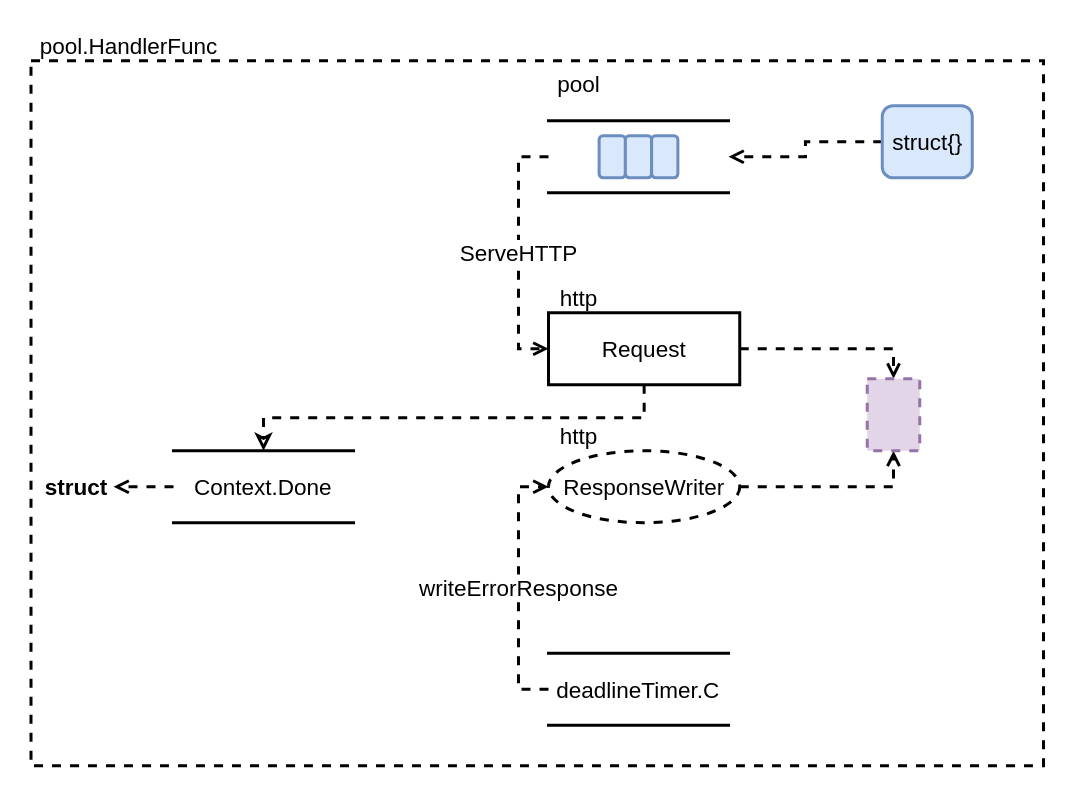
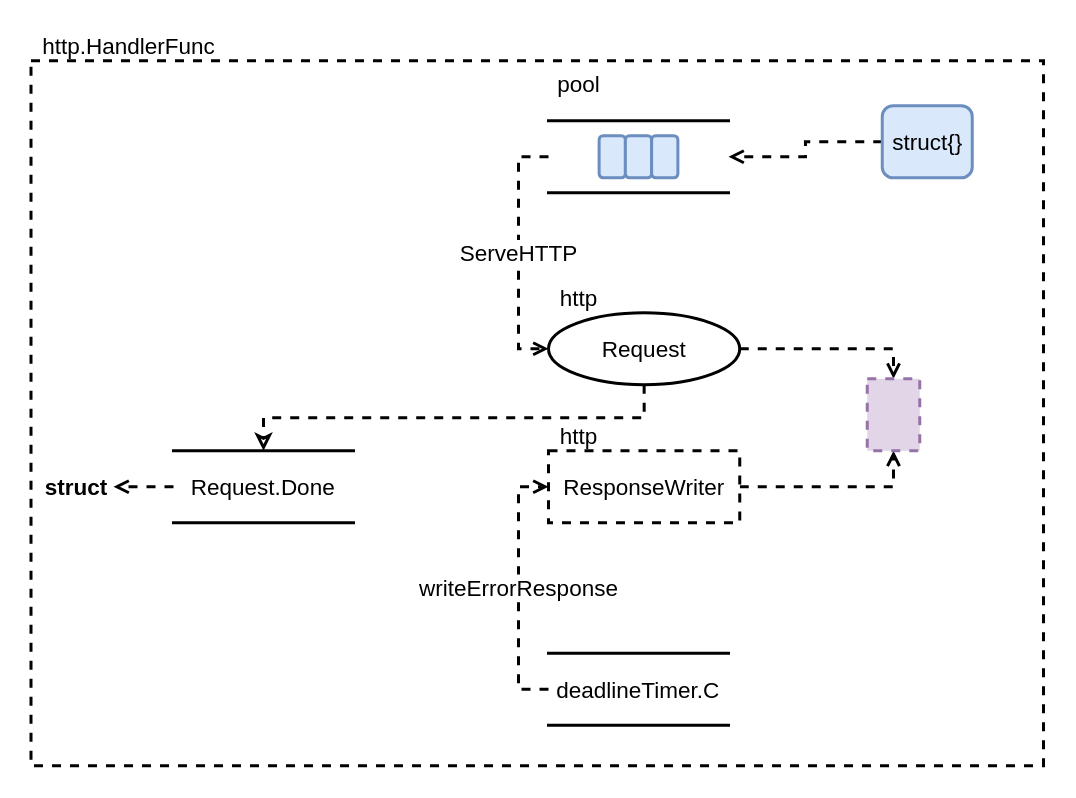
(129, 46) -> (129, 46)
(644, 349) -> (644, 349)
(263, 487) -> (263, 487)
(644, 487) -> (644, 487)
